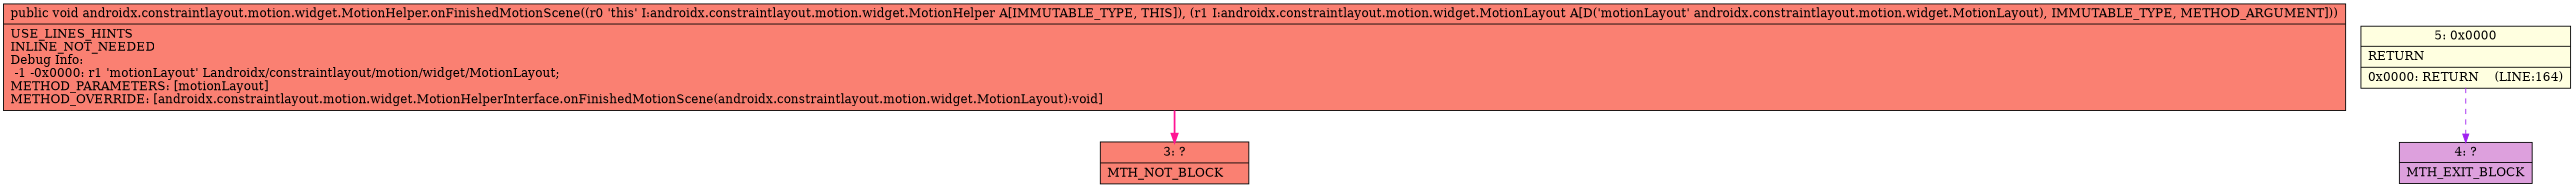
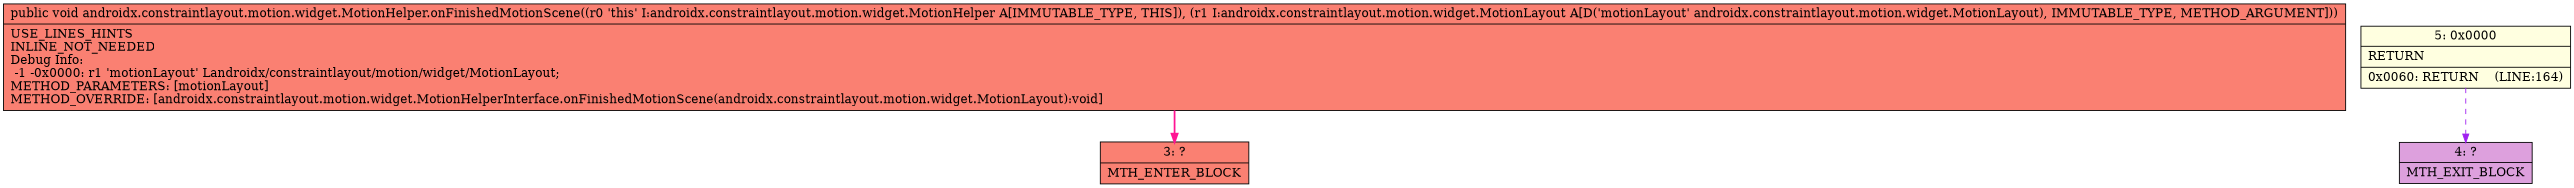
(2466, 77) -> (2466, 77)
(1165, 173) -> (1175, 173)
